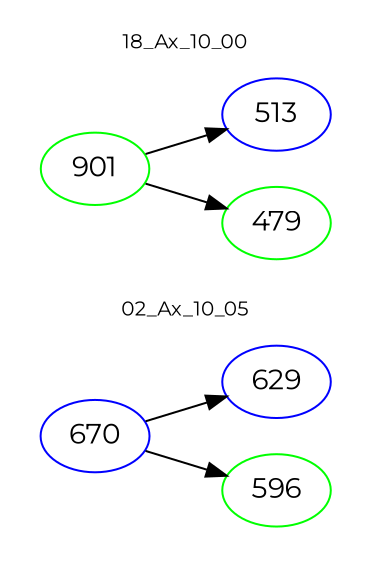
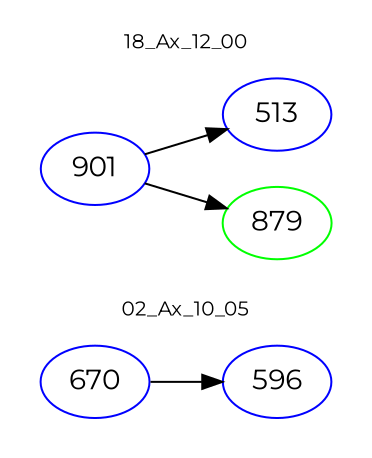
(186, 43) -> (186, 43)
(95, 169) -> (95, 169)
(277, 223) -> (277, 223)
(277, 382) -> none
(277, 490) -> (277, 382)
